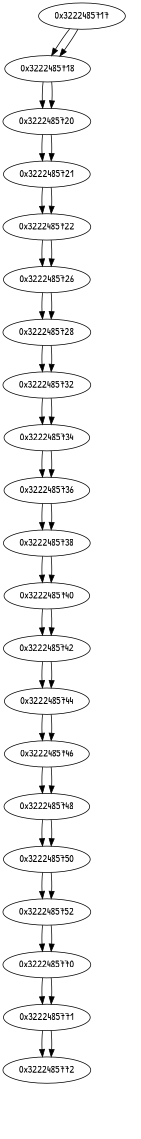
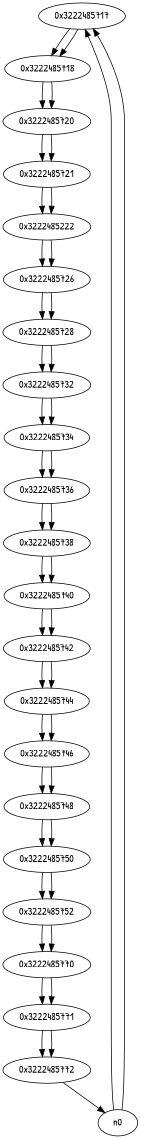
(47, 227) -> (47, 227)
none -> (118, 1123)
